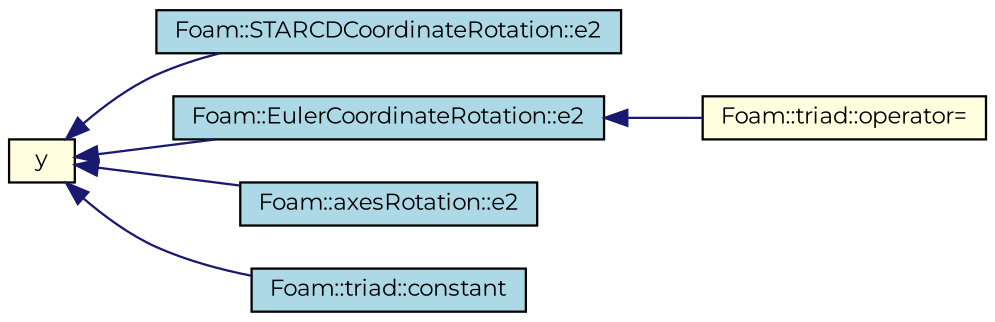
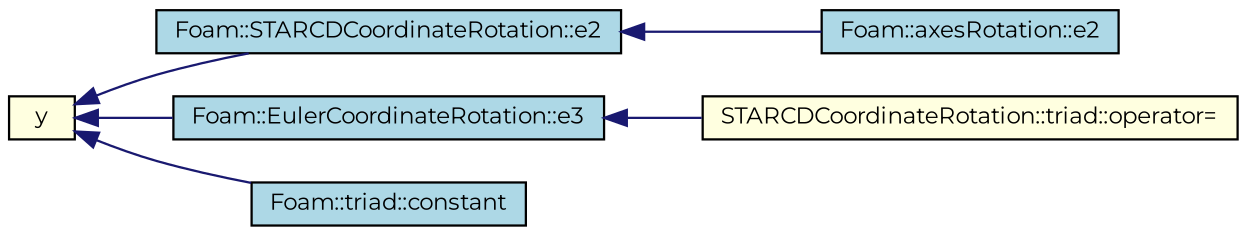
(389, 118) -> (389, 118)
(844, 118) -> (970, 118)
(169, 177) -> (733, 32)
